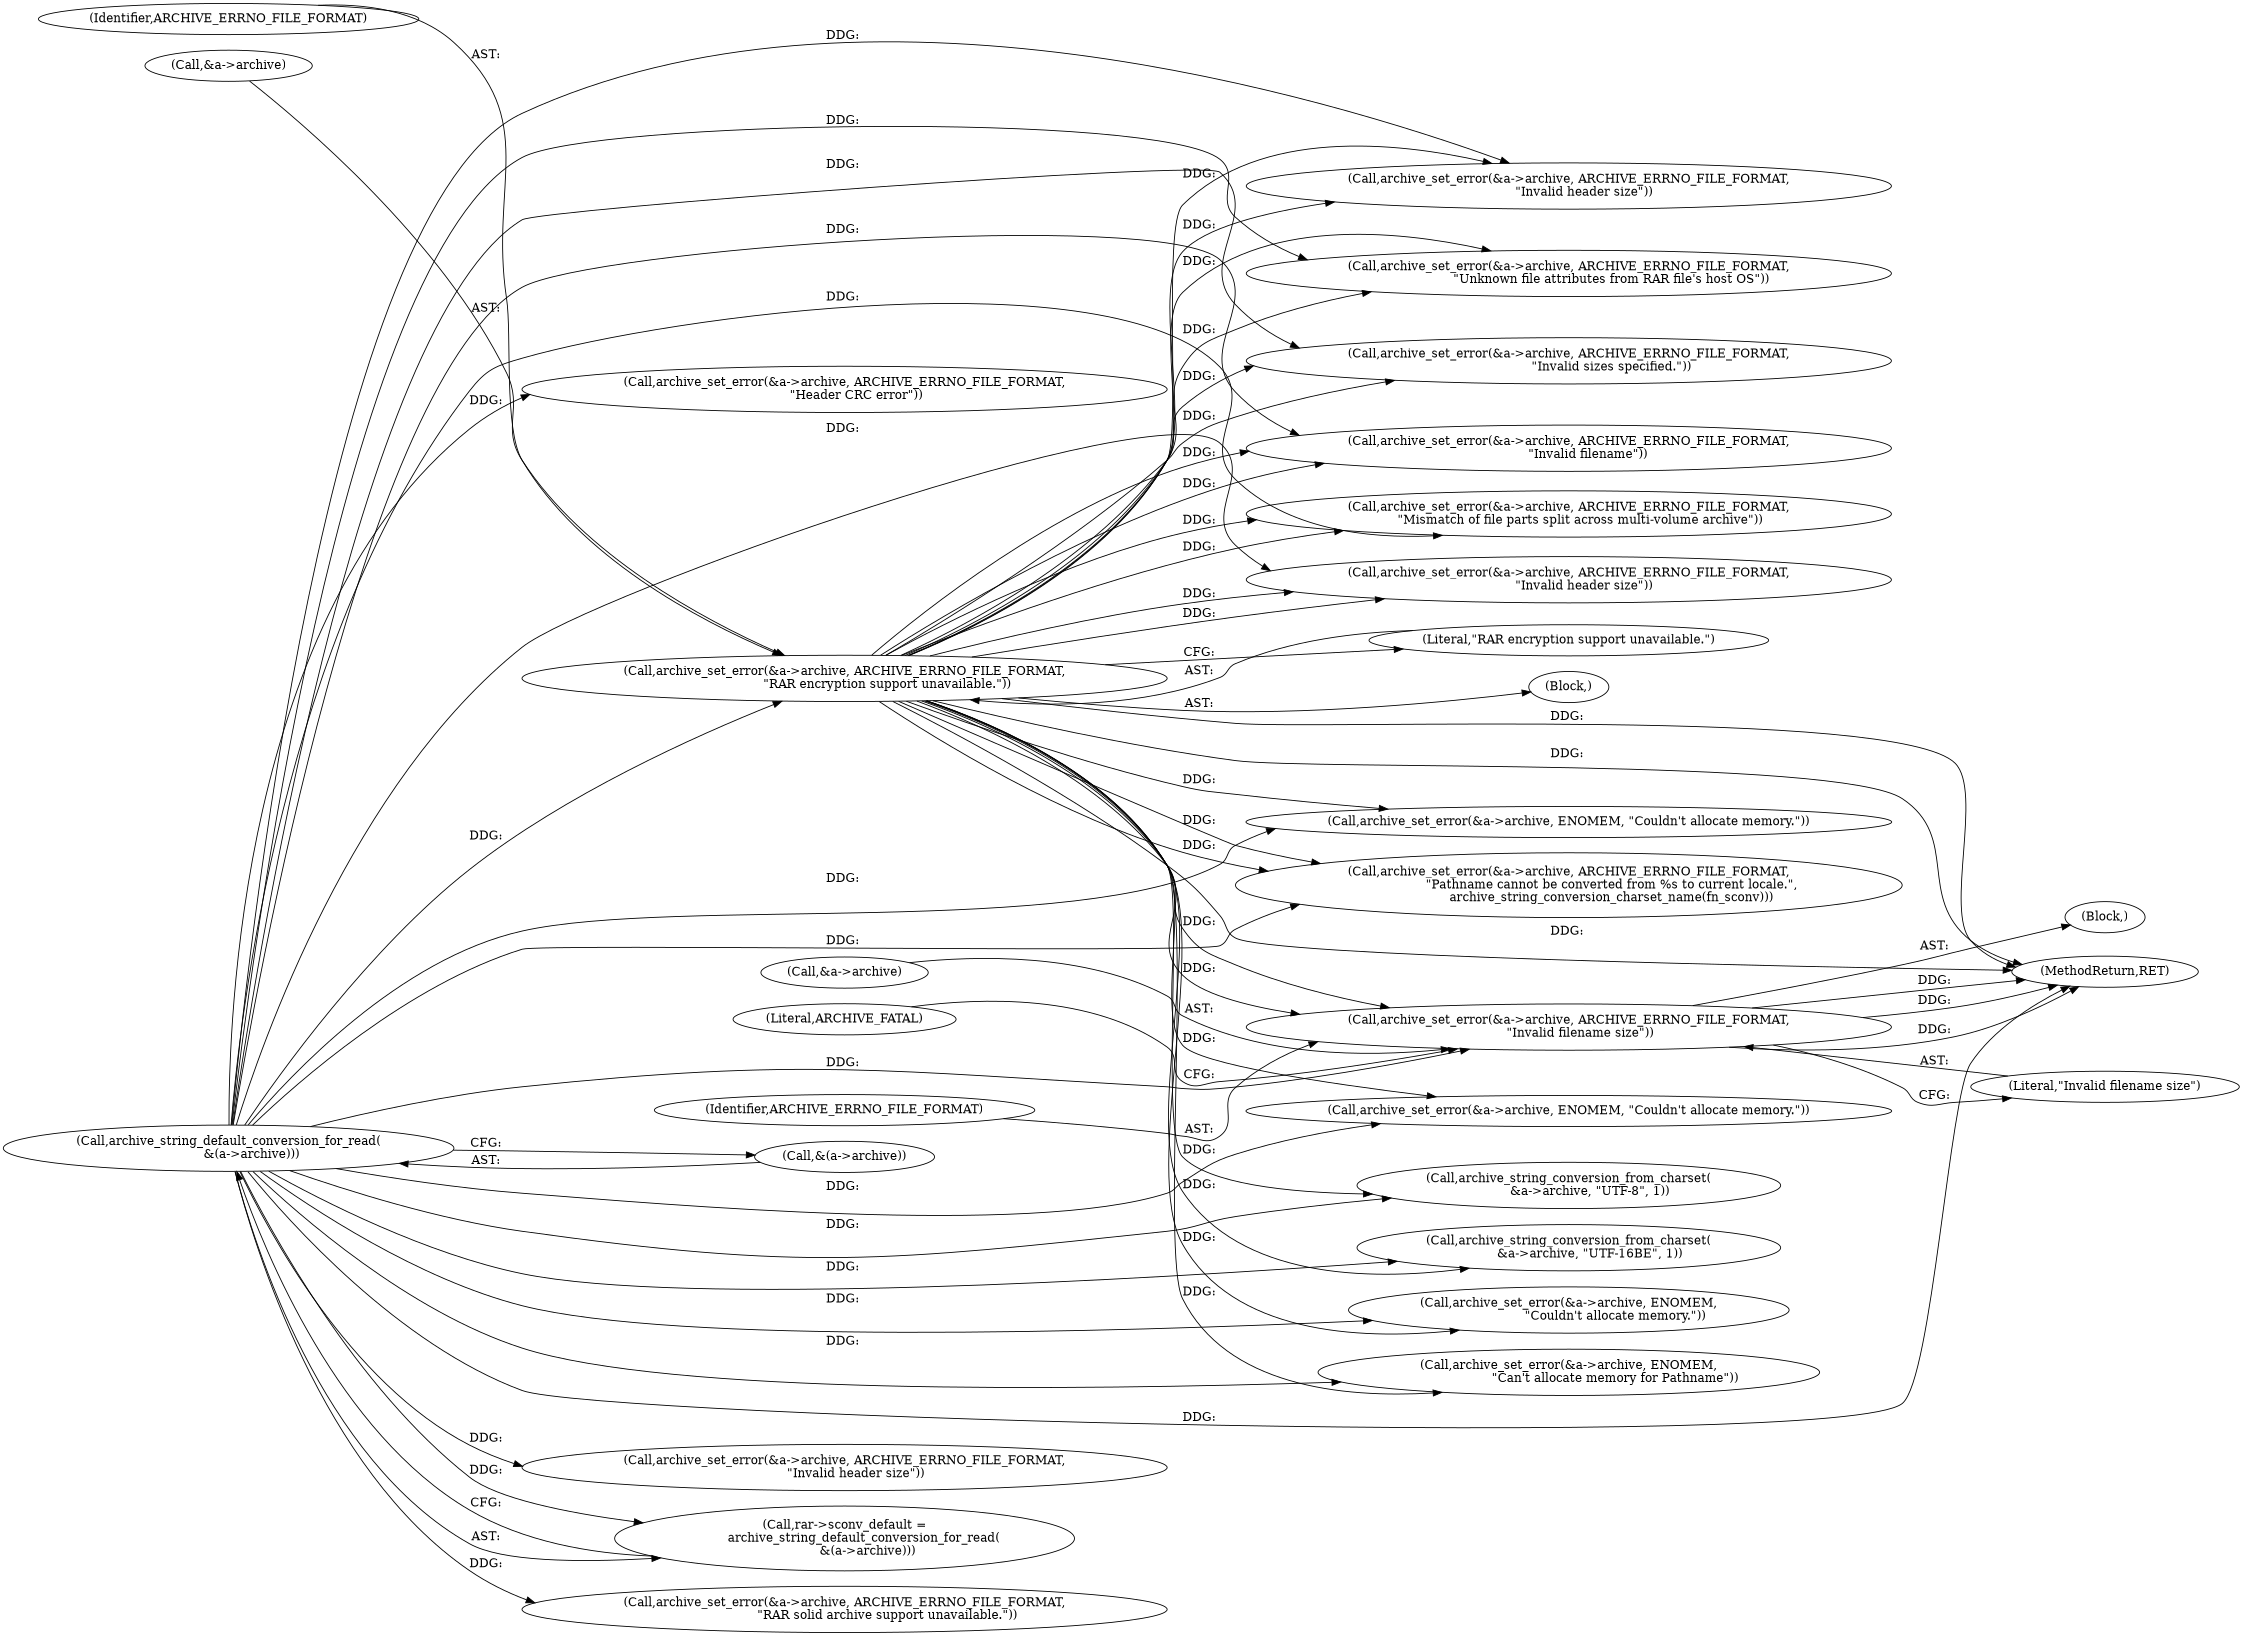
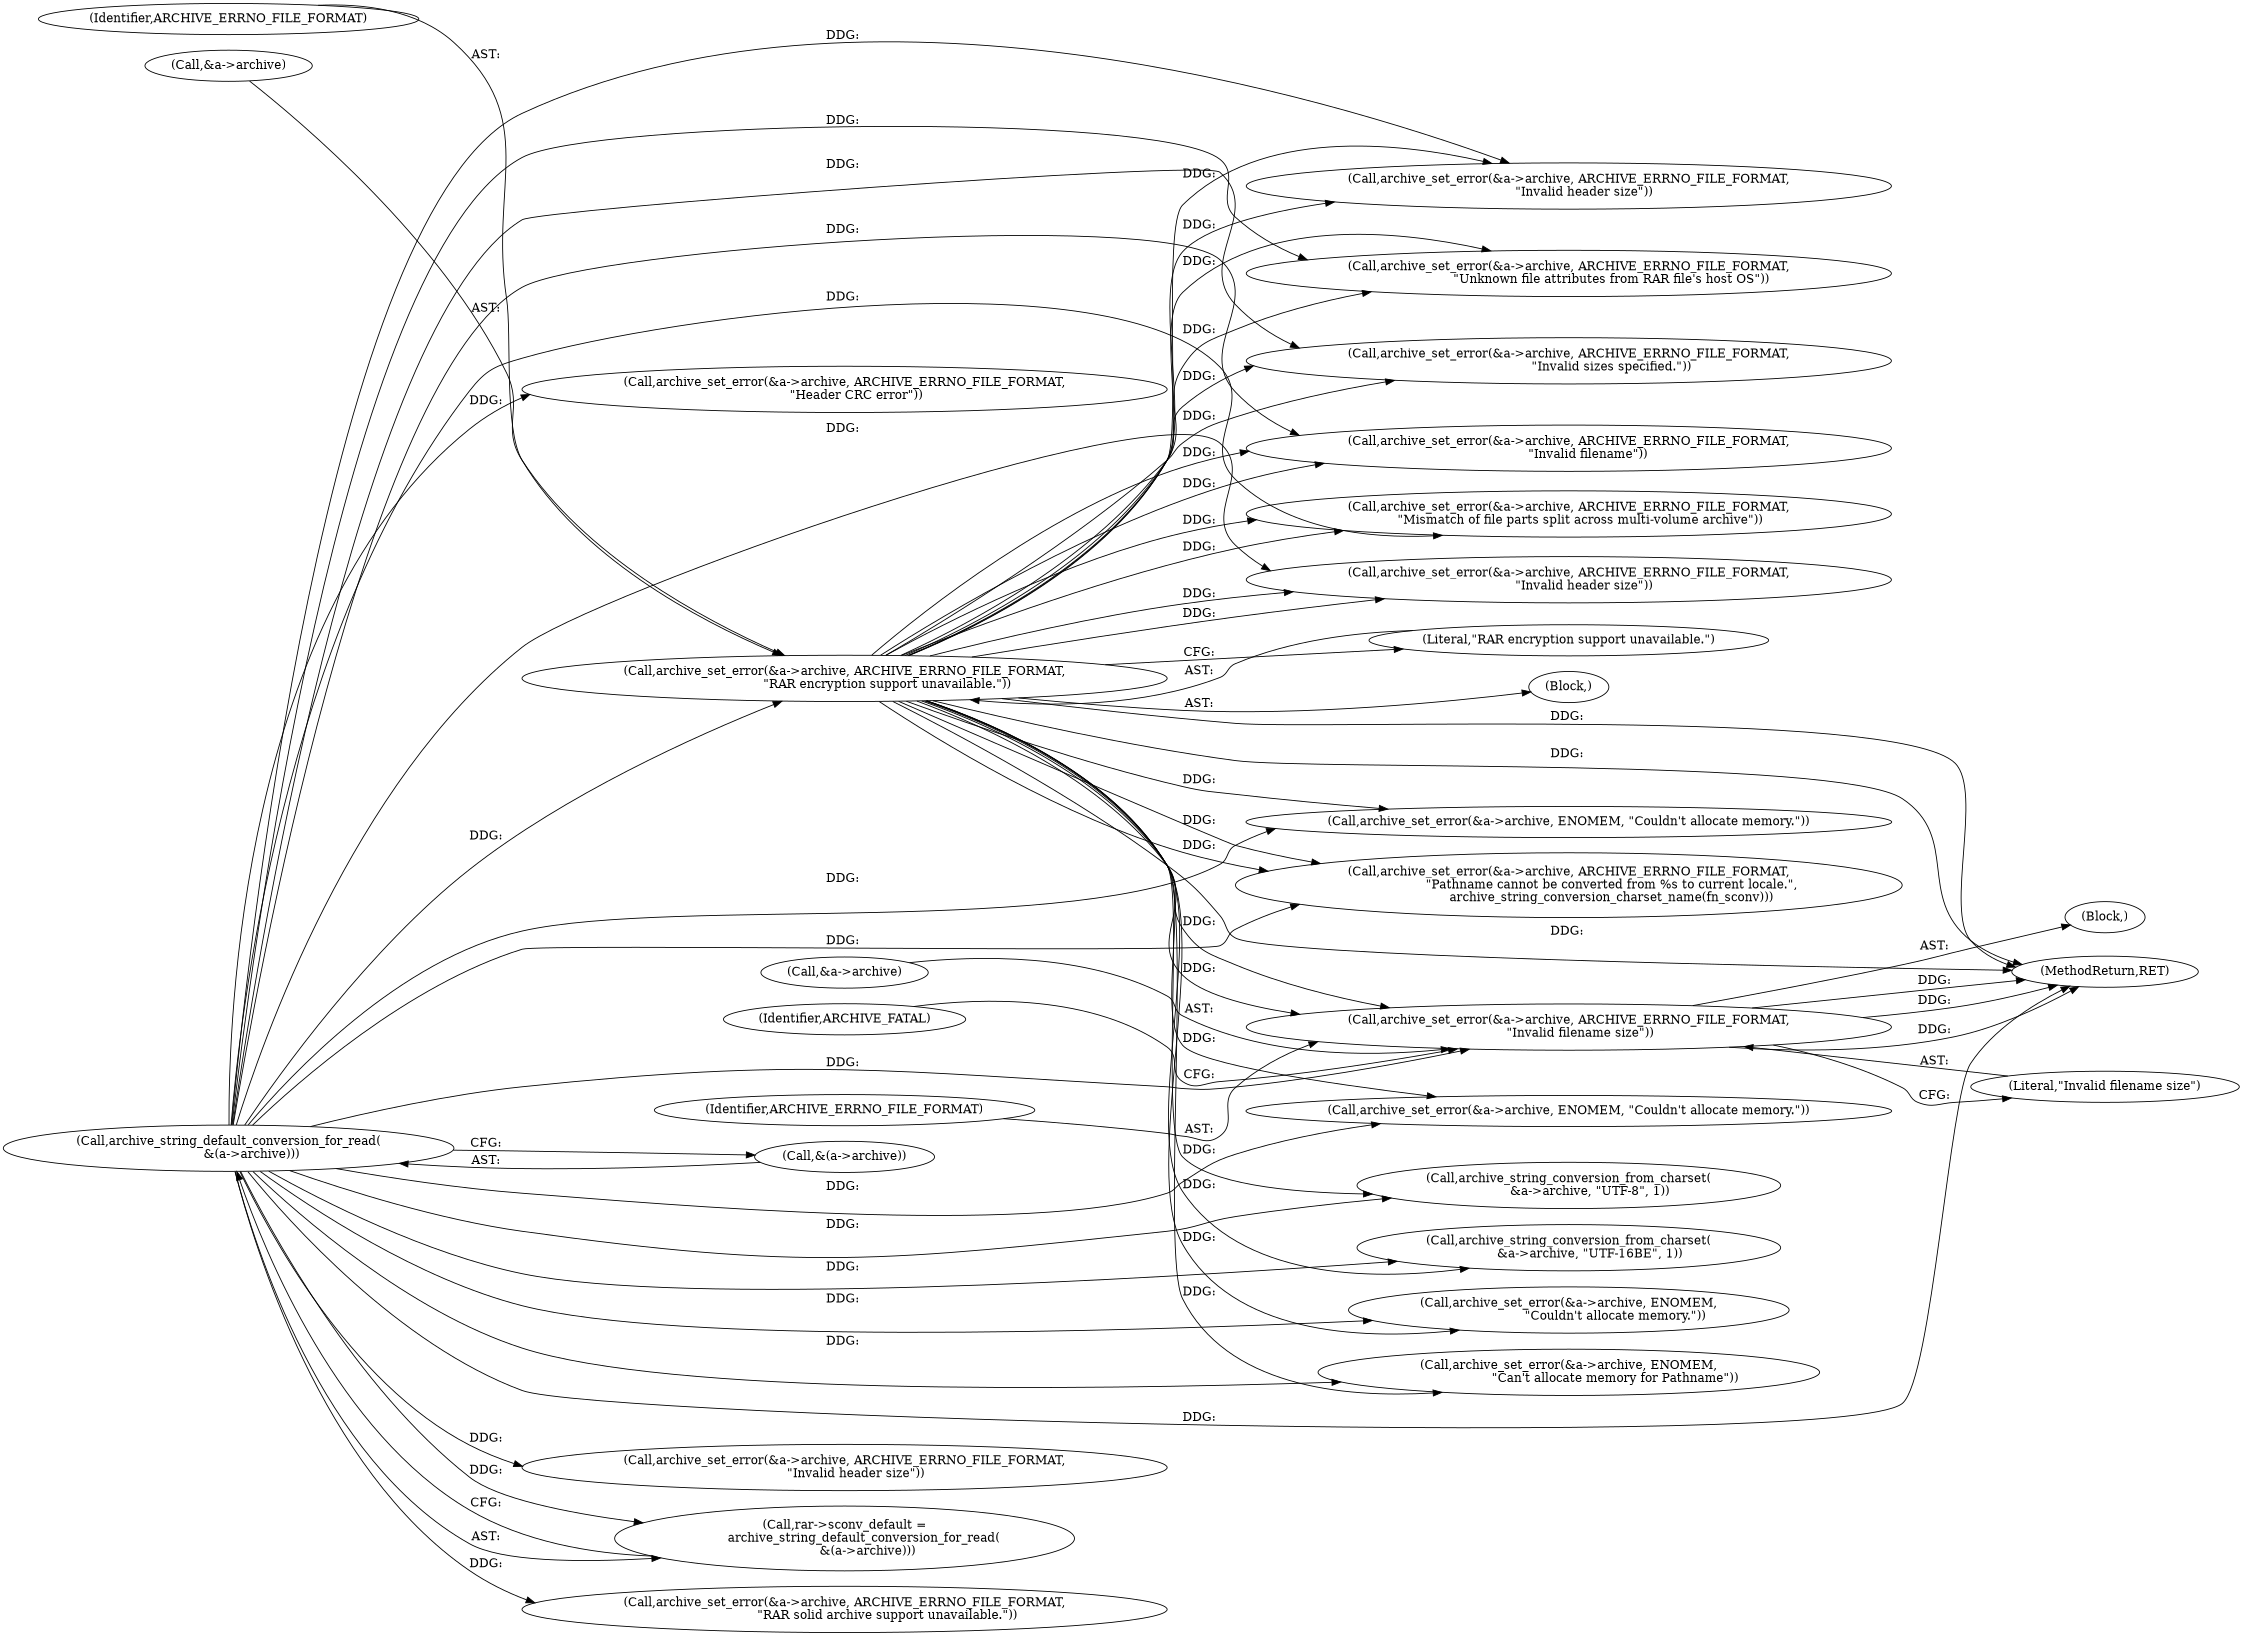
(845, 1019) -> (845, 1019)
